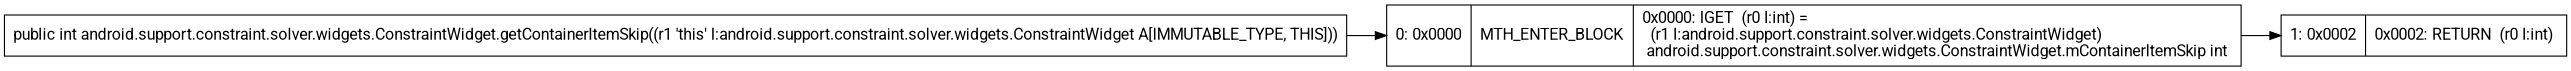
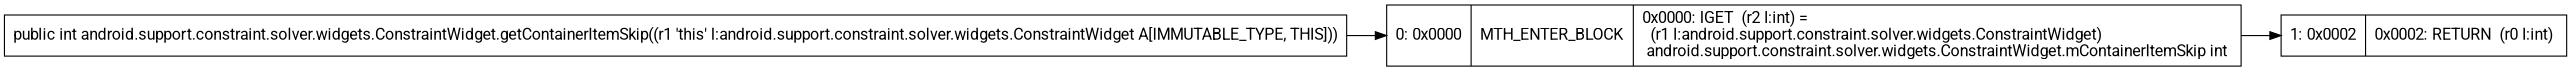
(1727, 18) -> (1727, 18)
